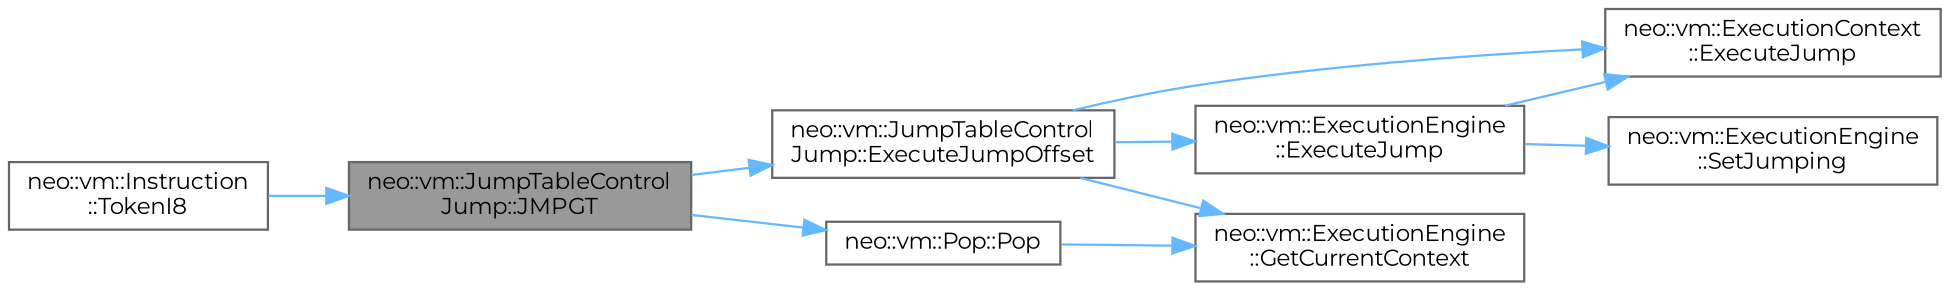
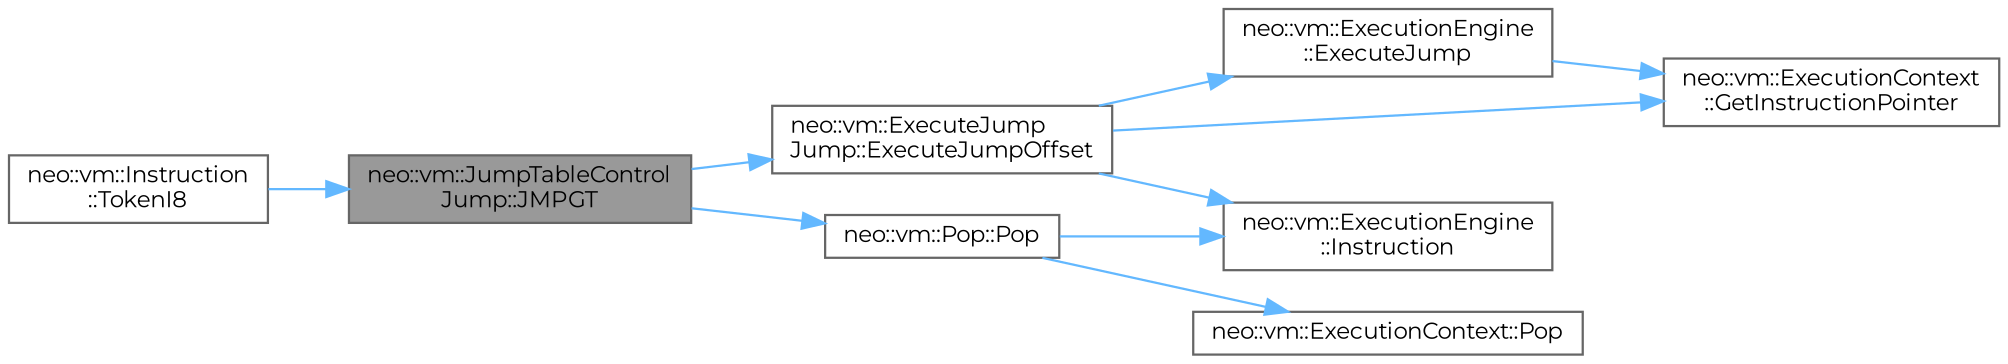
(1773, 43) -> (1832, 92)
(943, 144) -> (942, 140)
(1773, 151) -> none
(1360, 248) -> (1388, 236)
none -> (1388, 333)
